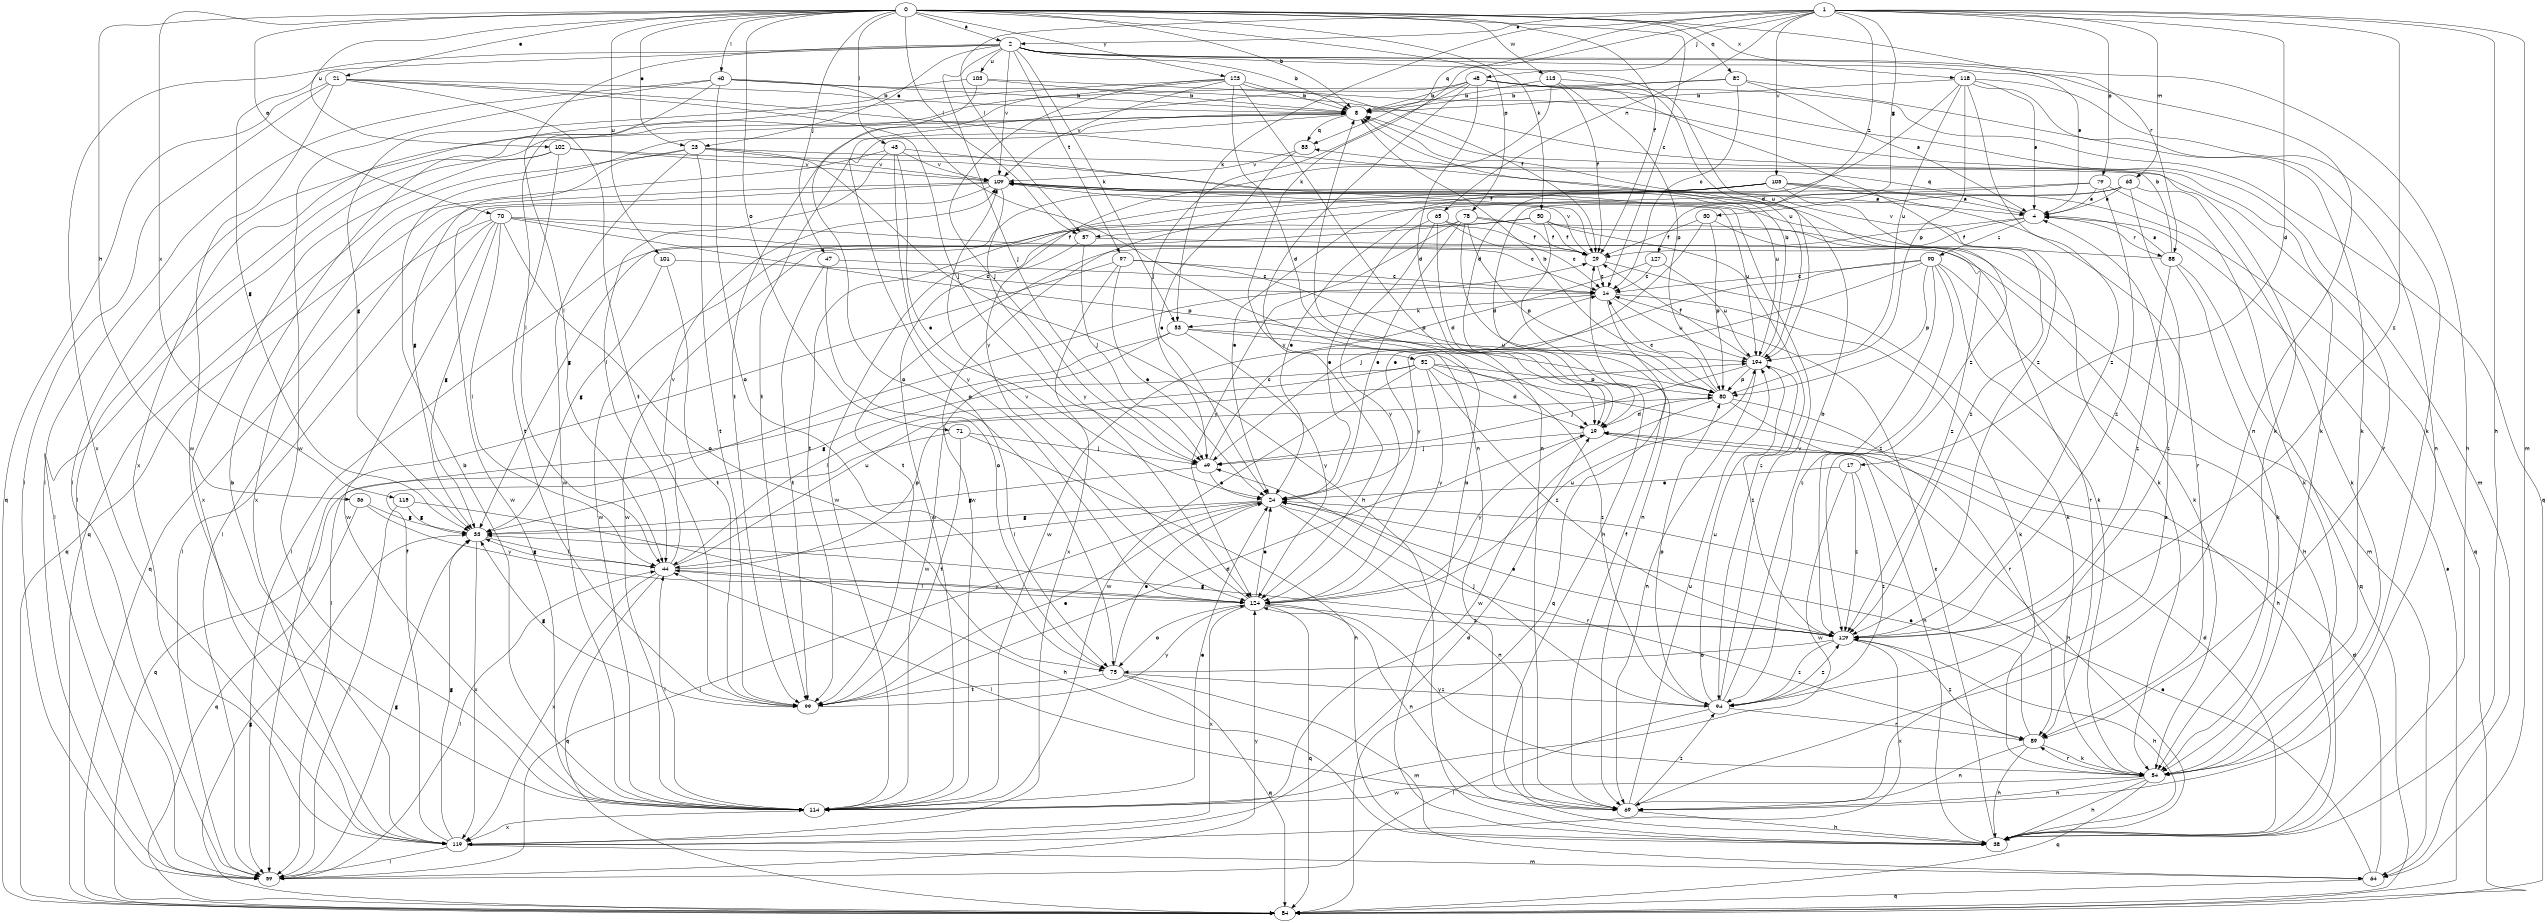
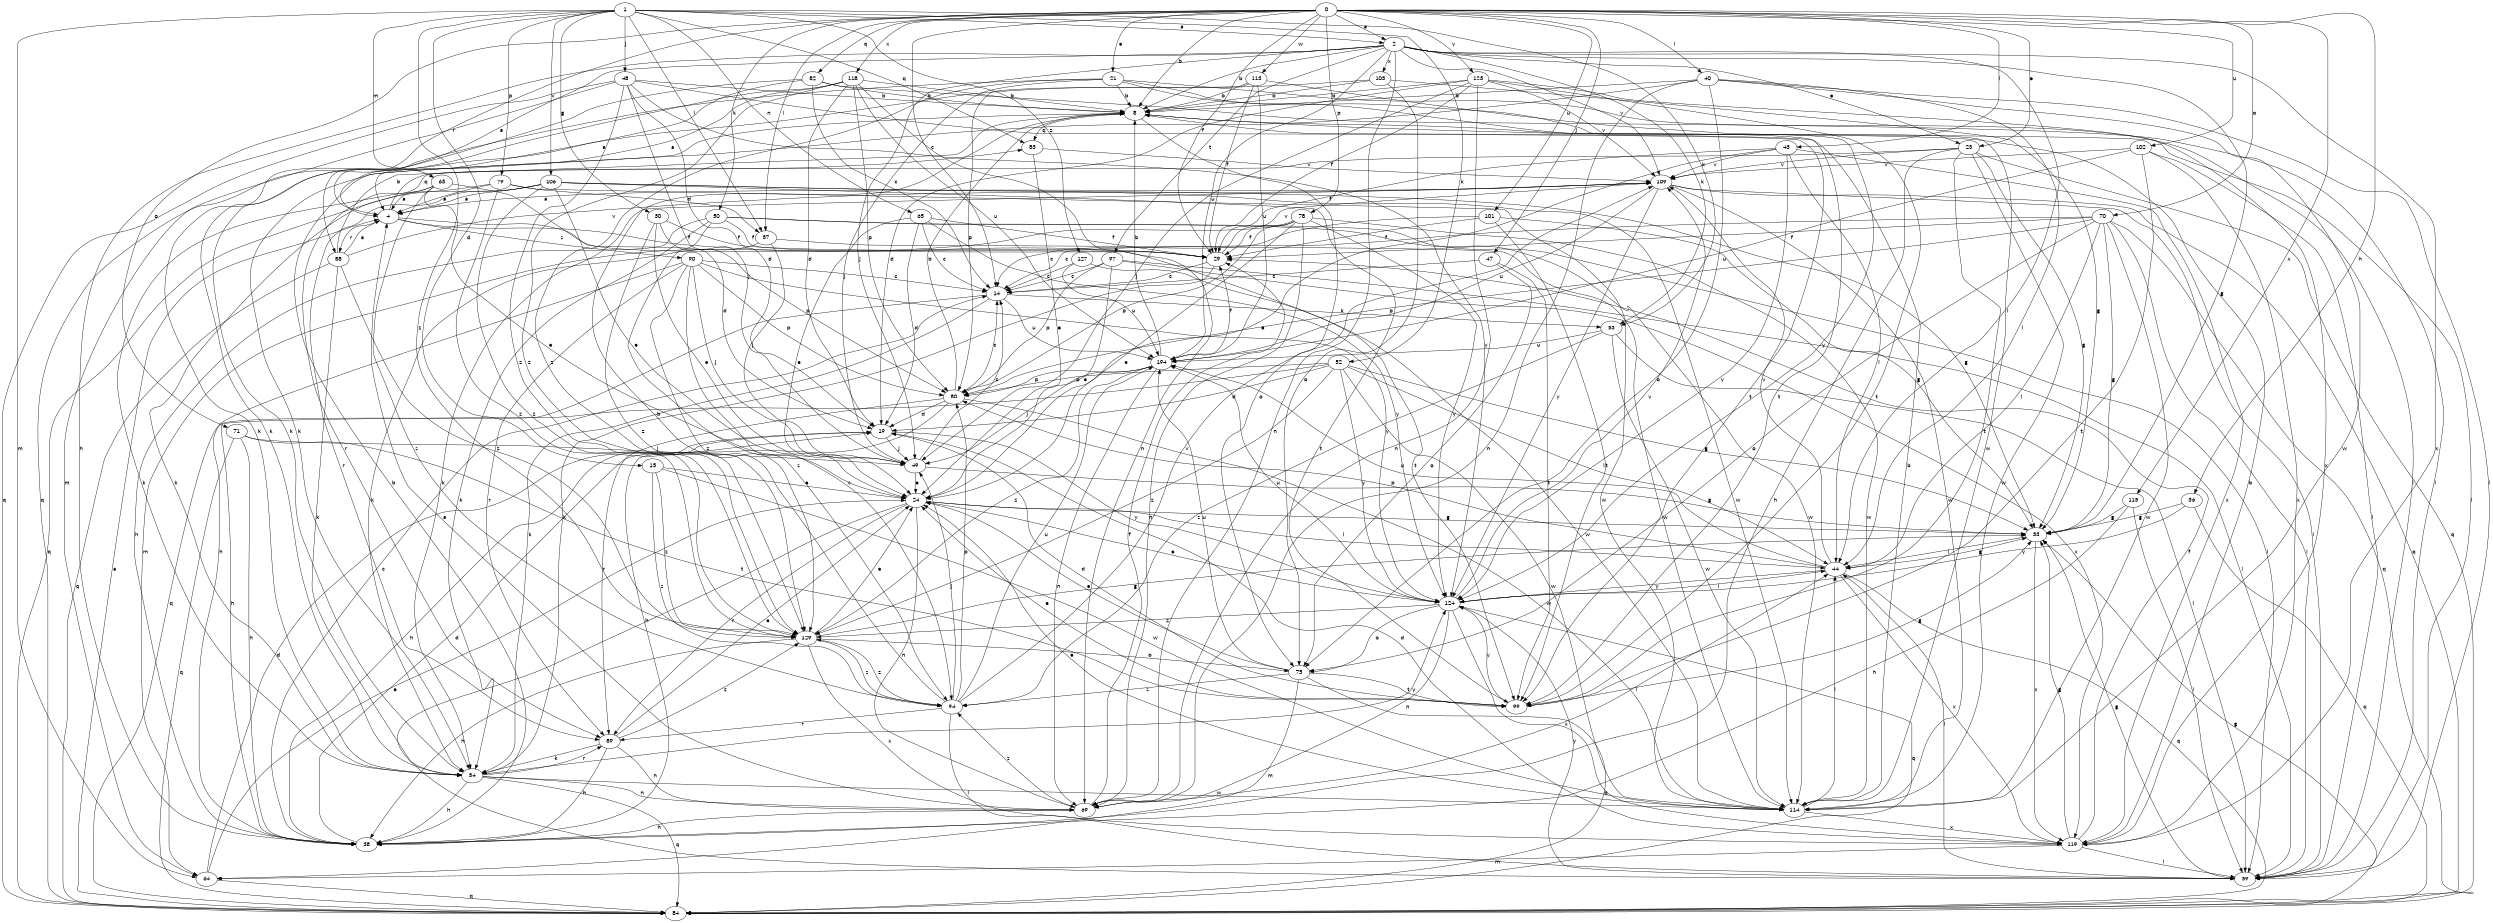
(992, 62) -> (1389, 62)
(1776, 182) -> (551, 182)
none -> (1355, 235)
(2495, 307) -> none
(1315, 443) -> none
(1850, 466) -> (653, 466)
(1690, 581) -> (1207, 545)
